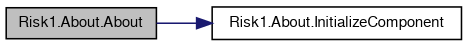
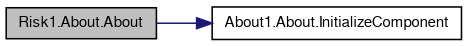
(337, 23) -> (337, 23)
